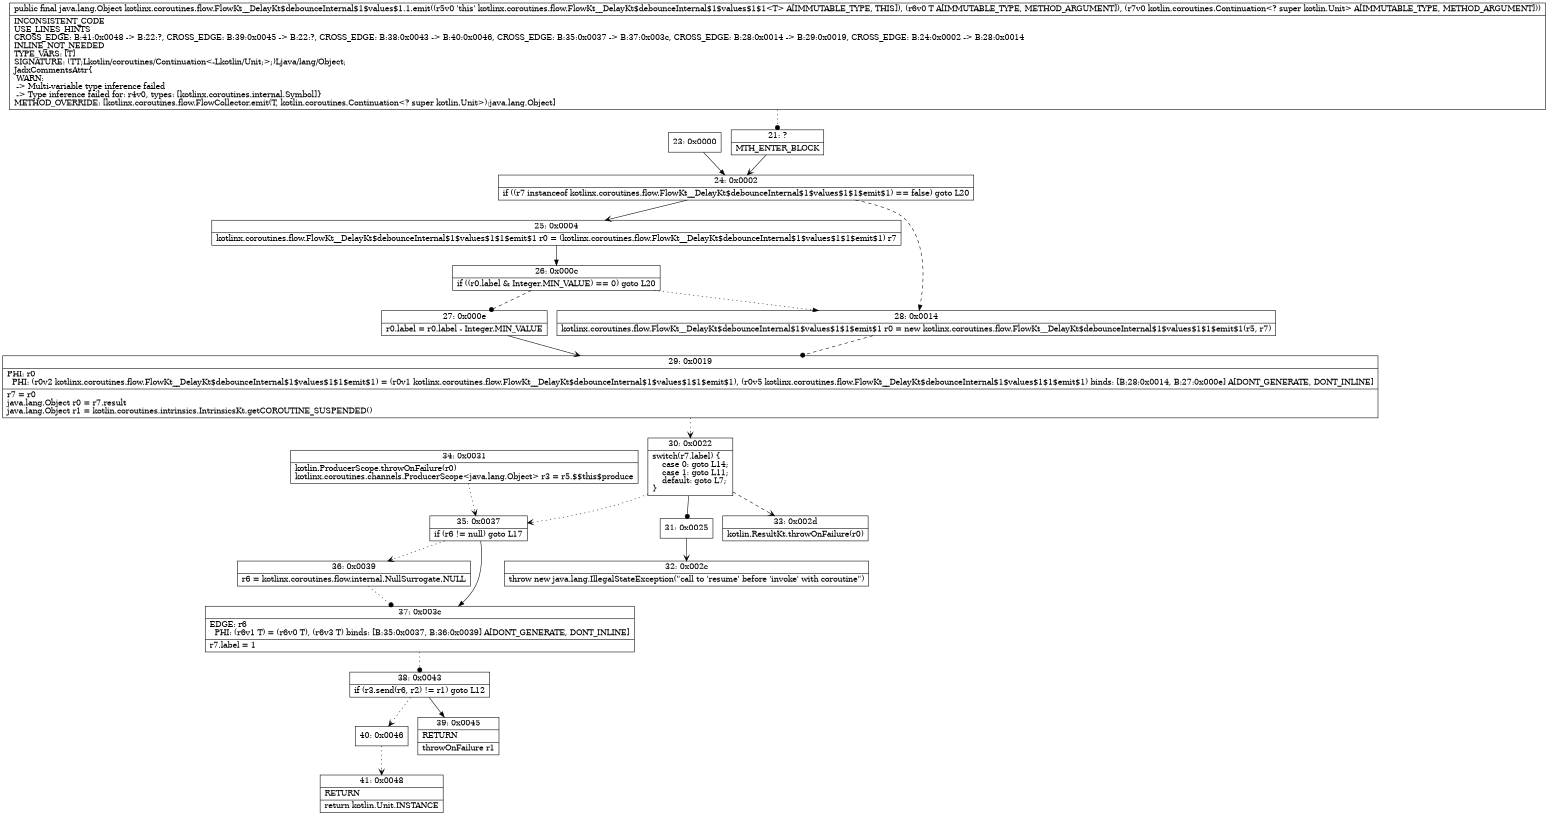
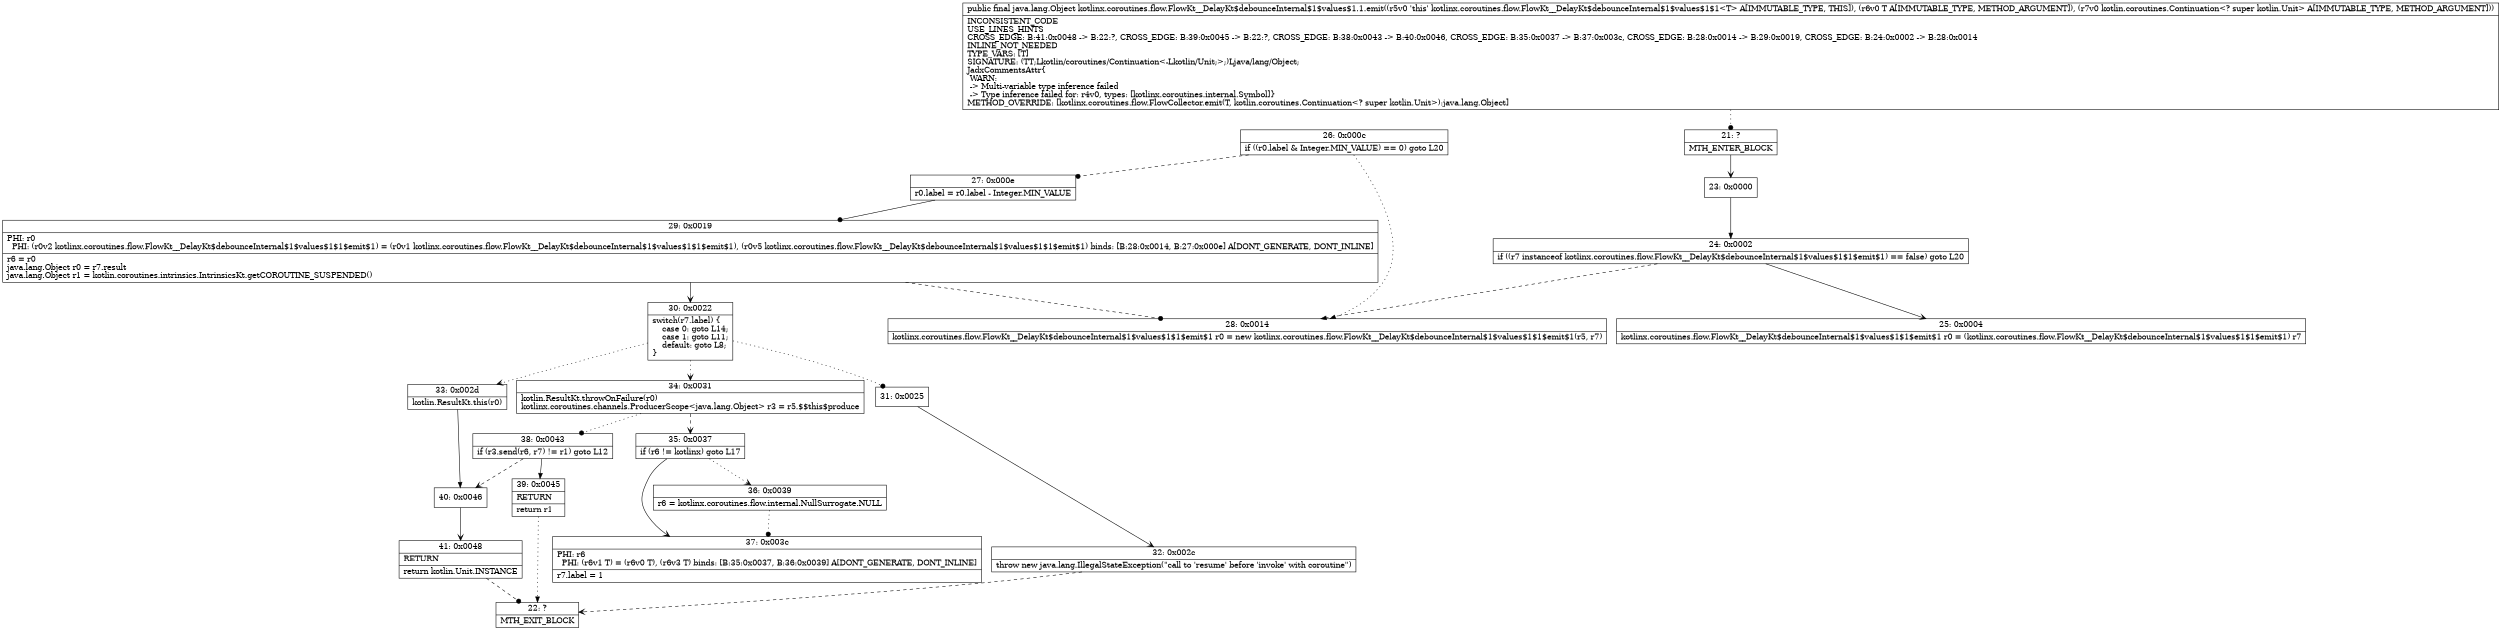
(759, 163) -> (1731, 164)
(556, 253) -> none
(541, 345) -> (889, 210)
(839, 345) -> (1032, 300)
(22, 395) -> (22, 259)
(690, 425) -> (690, 290)
none -> (459, 446)
(376, 469) -> (589, 399)
(689, 481) -> (689, 345)
(471, 497) -> (690, 421)
(751, 502) -> (575, 362)
(688, 505) -> (808, 360)
(591, 511) -> (690, 368)
(479, 534) -> (690, 452)
(795, 534) -> (457, 403)
(480, 574) -> (642, 496)
none -> (537, 615)
(229, 625) -> (572, 555)
(420, 660) -> (612, 423)
(420, 691) -> (543, 452)
(401, 710) -> (502, 472)
(458, 748) -> (535, 510)
(382, 758) -> (461, 521)
